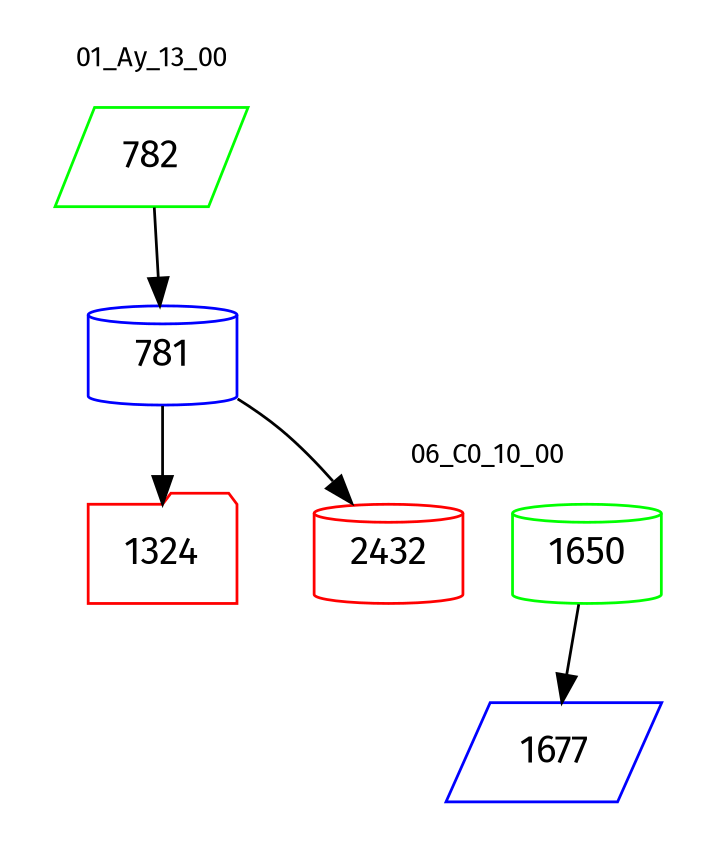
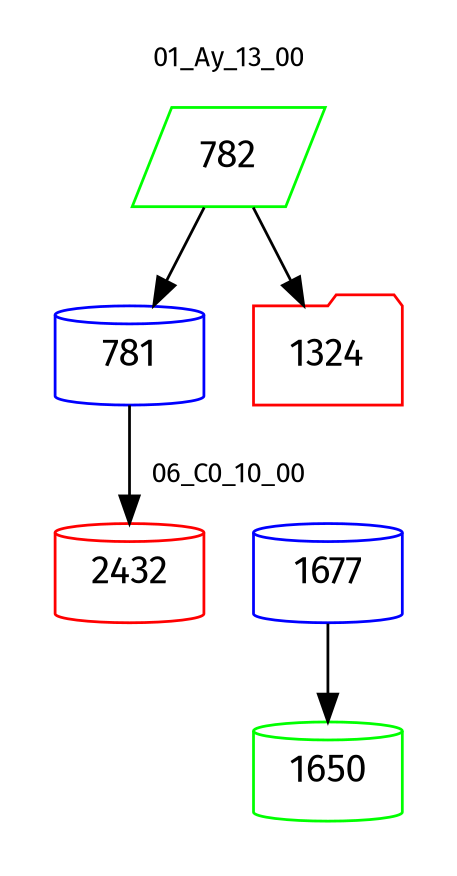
(163, 441) -> (272, 244)
(573, 640) -> (328, 659)
(554, 752) -> (328, 573)
